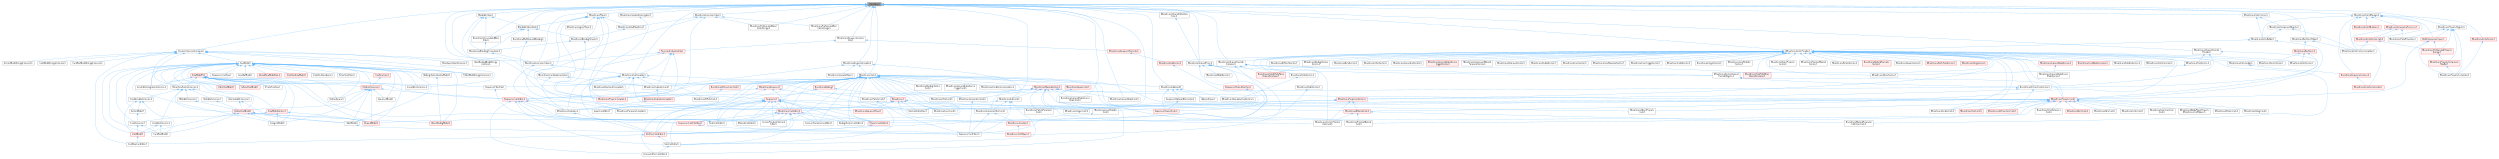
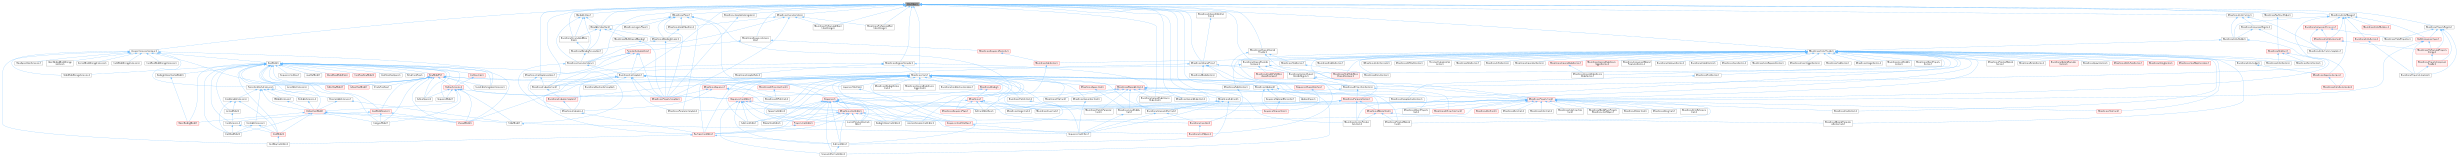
(2333, 46) -> (2287, 31)
(1316, 63) -> (1440, 63)
(611, 120) -> (745, 112)
